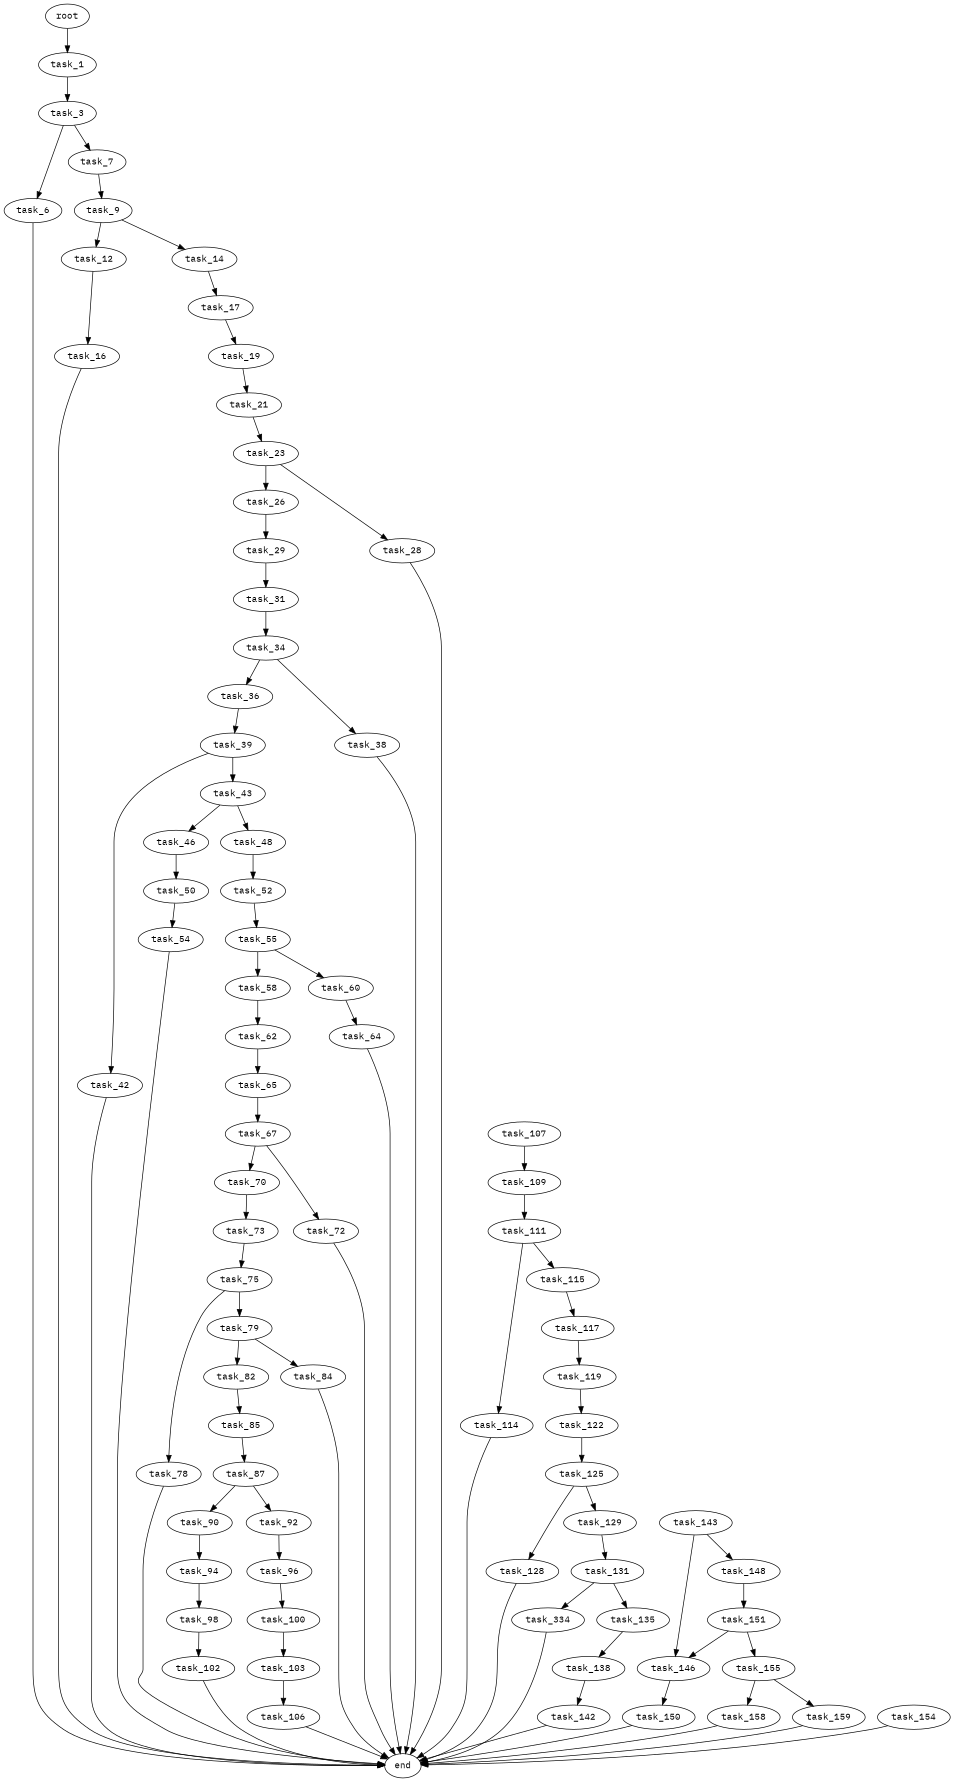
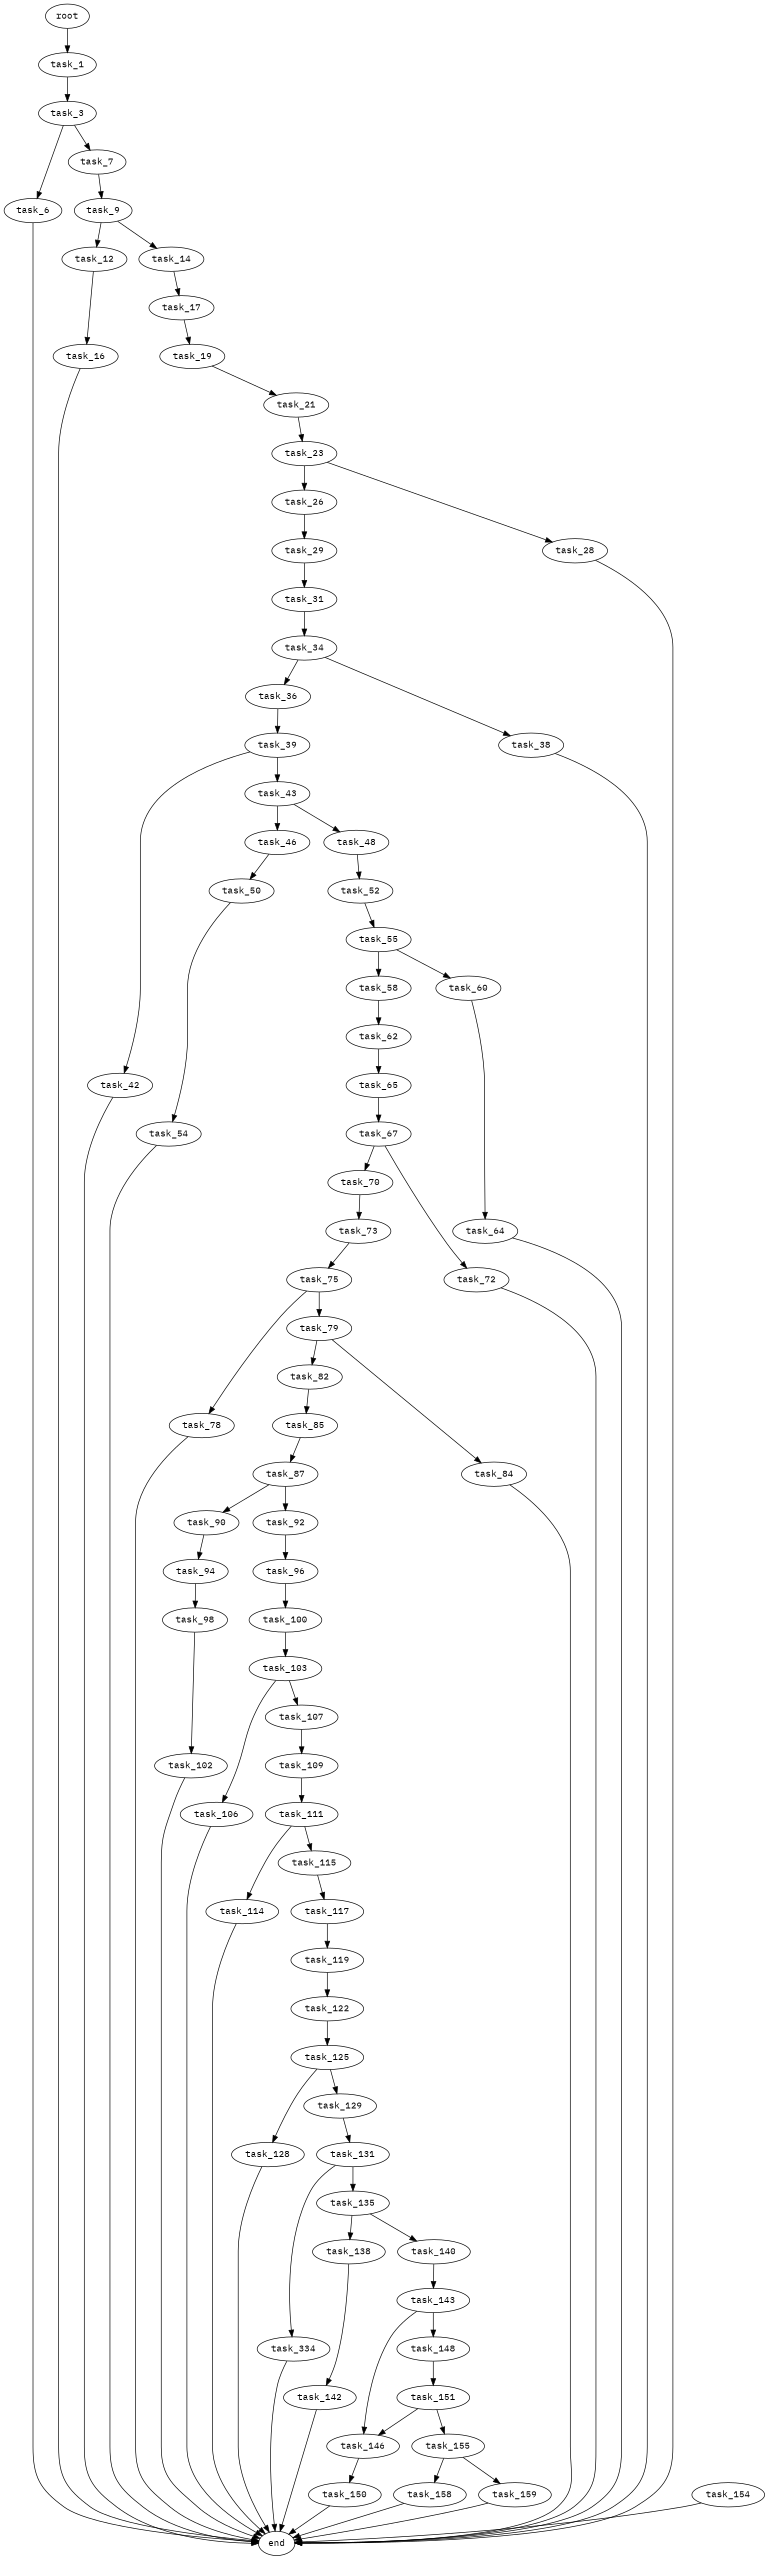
none -> (292, 1690)
none -> (434, 2252)
